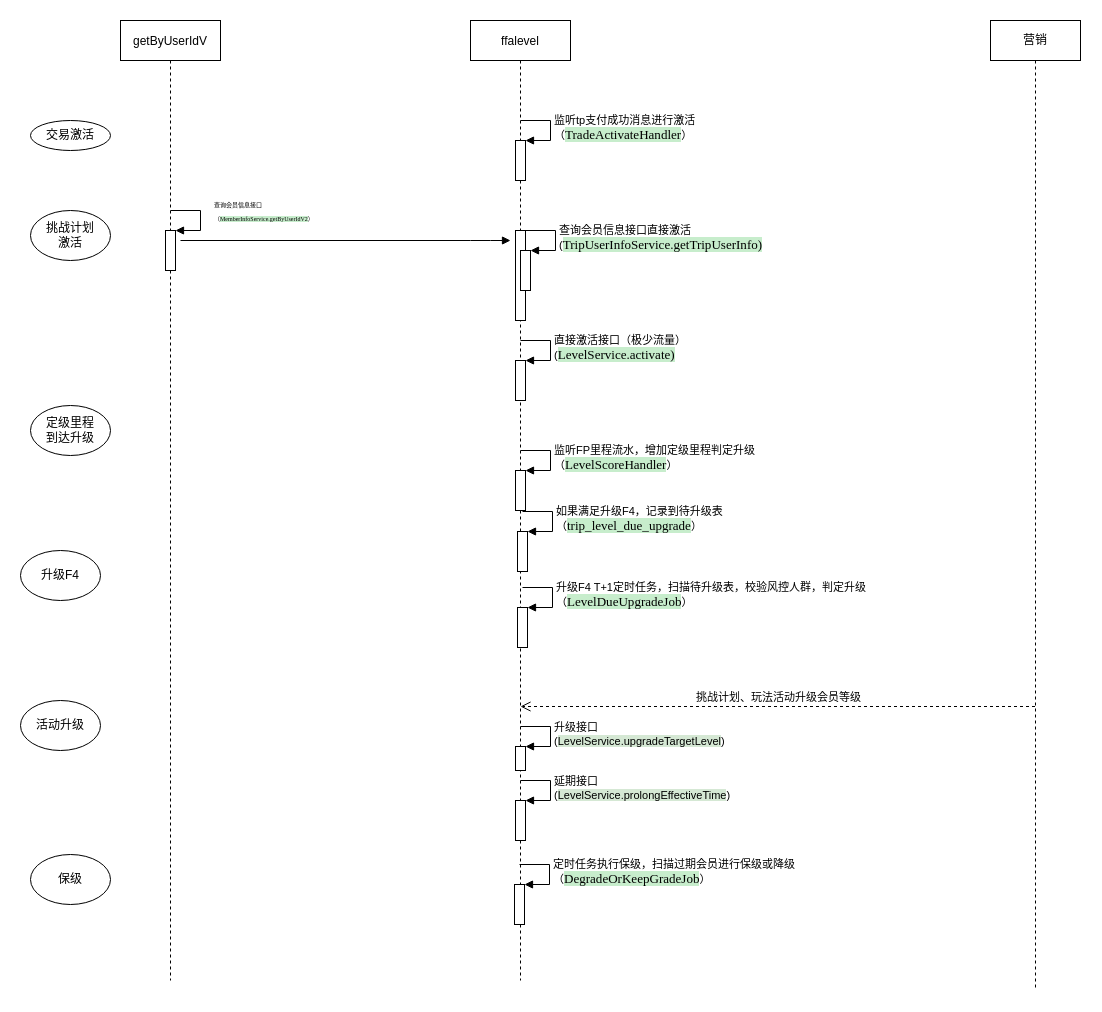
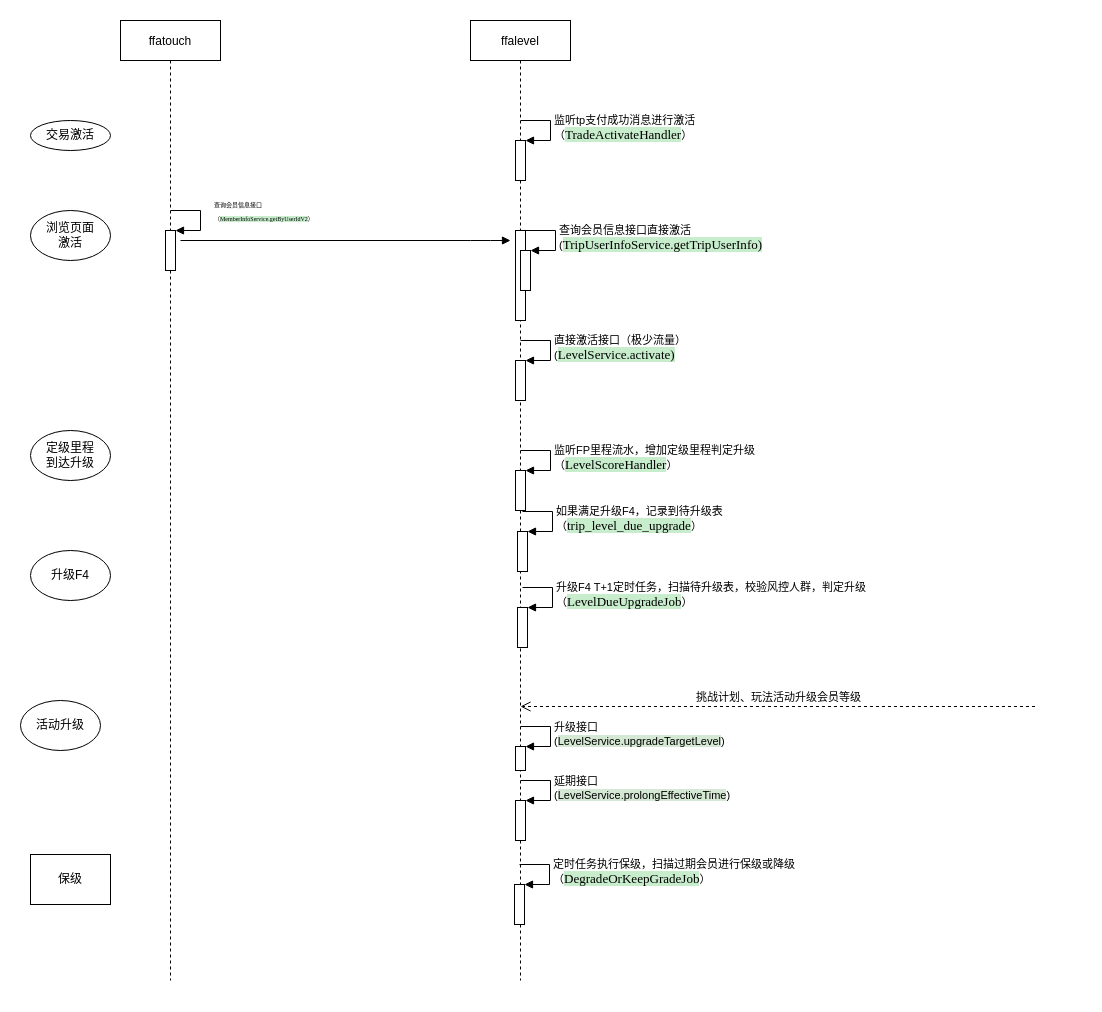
(170, 41) -> (170, 41)
(71, 236) -> (71, 236)
(71, 431) -> (71, 456)
(1036, 506) -> none
(61, 576) -> (71, 576)
(71, 880) -> (71, 880)
